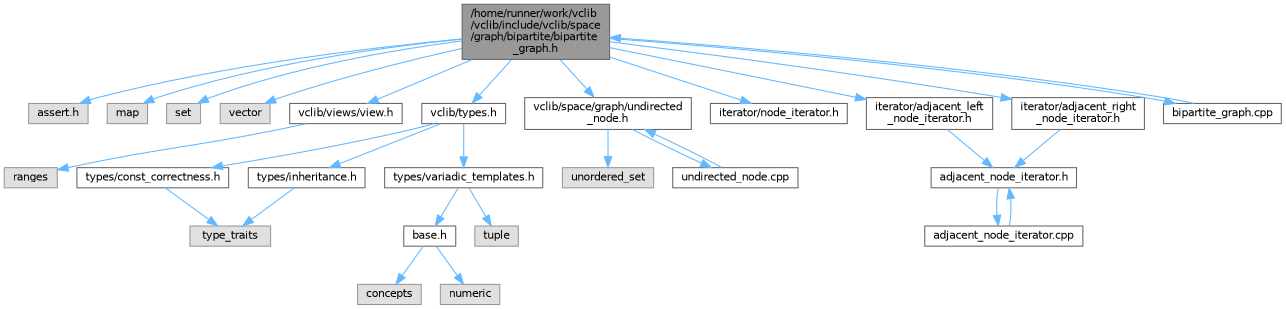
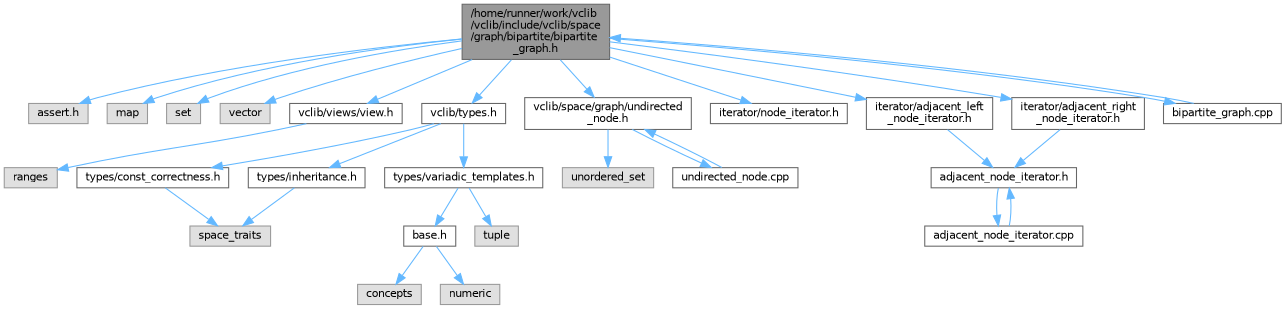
(230, 236) -> (230, 236)
